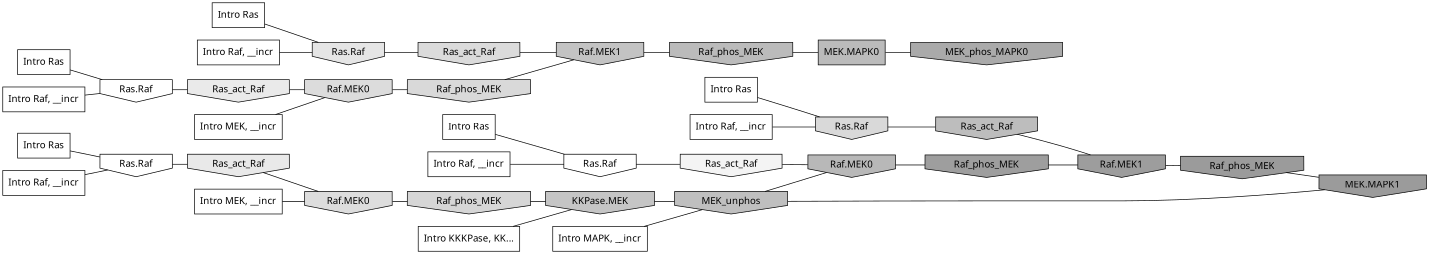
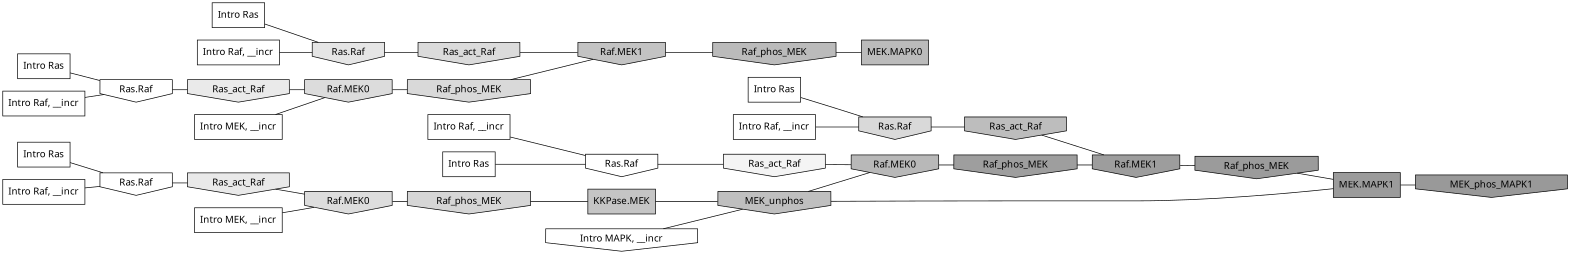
(987, 52) -> none
(1373, 185) -> (1367, 185)
none -> (1491, 185)
(600, 202) -> (622, 202)
(469, 239) -> none
(600, 239) -> (622, 239)
